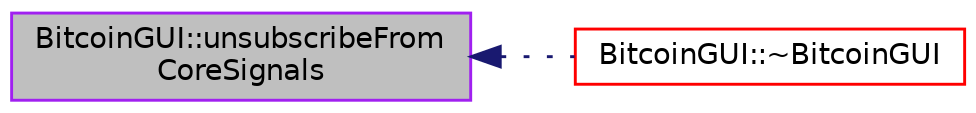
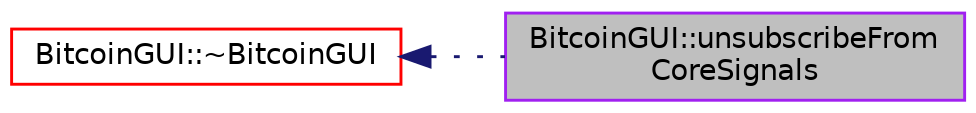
(537, 57) -> (468, 57)
